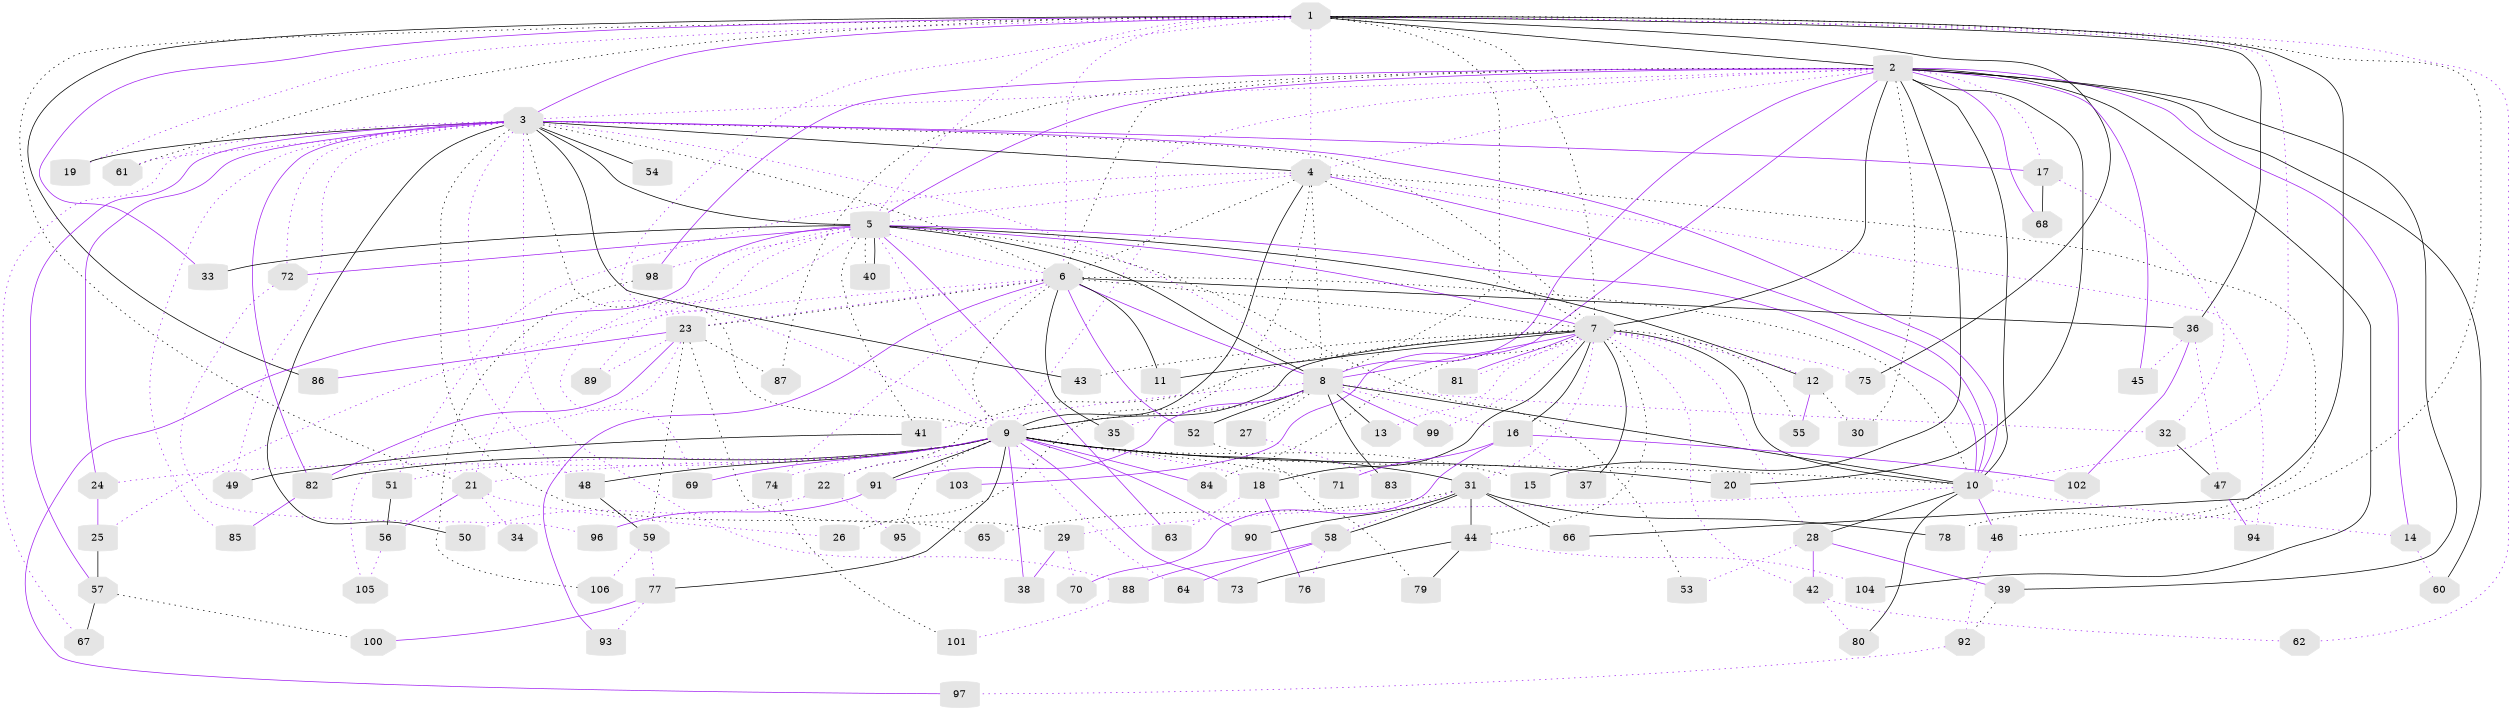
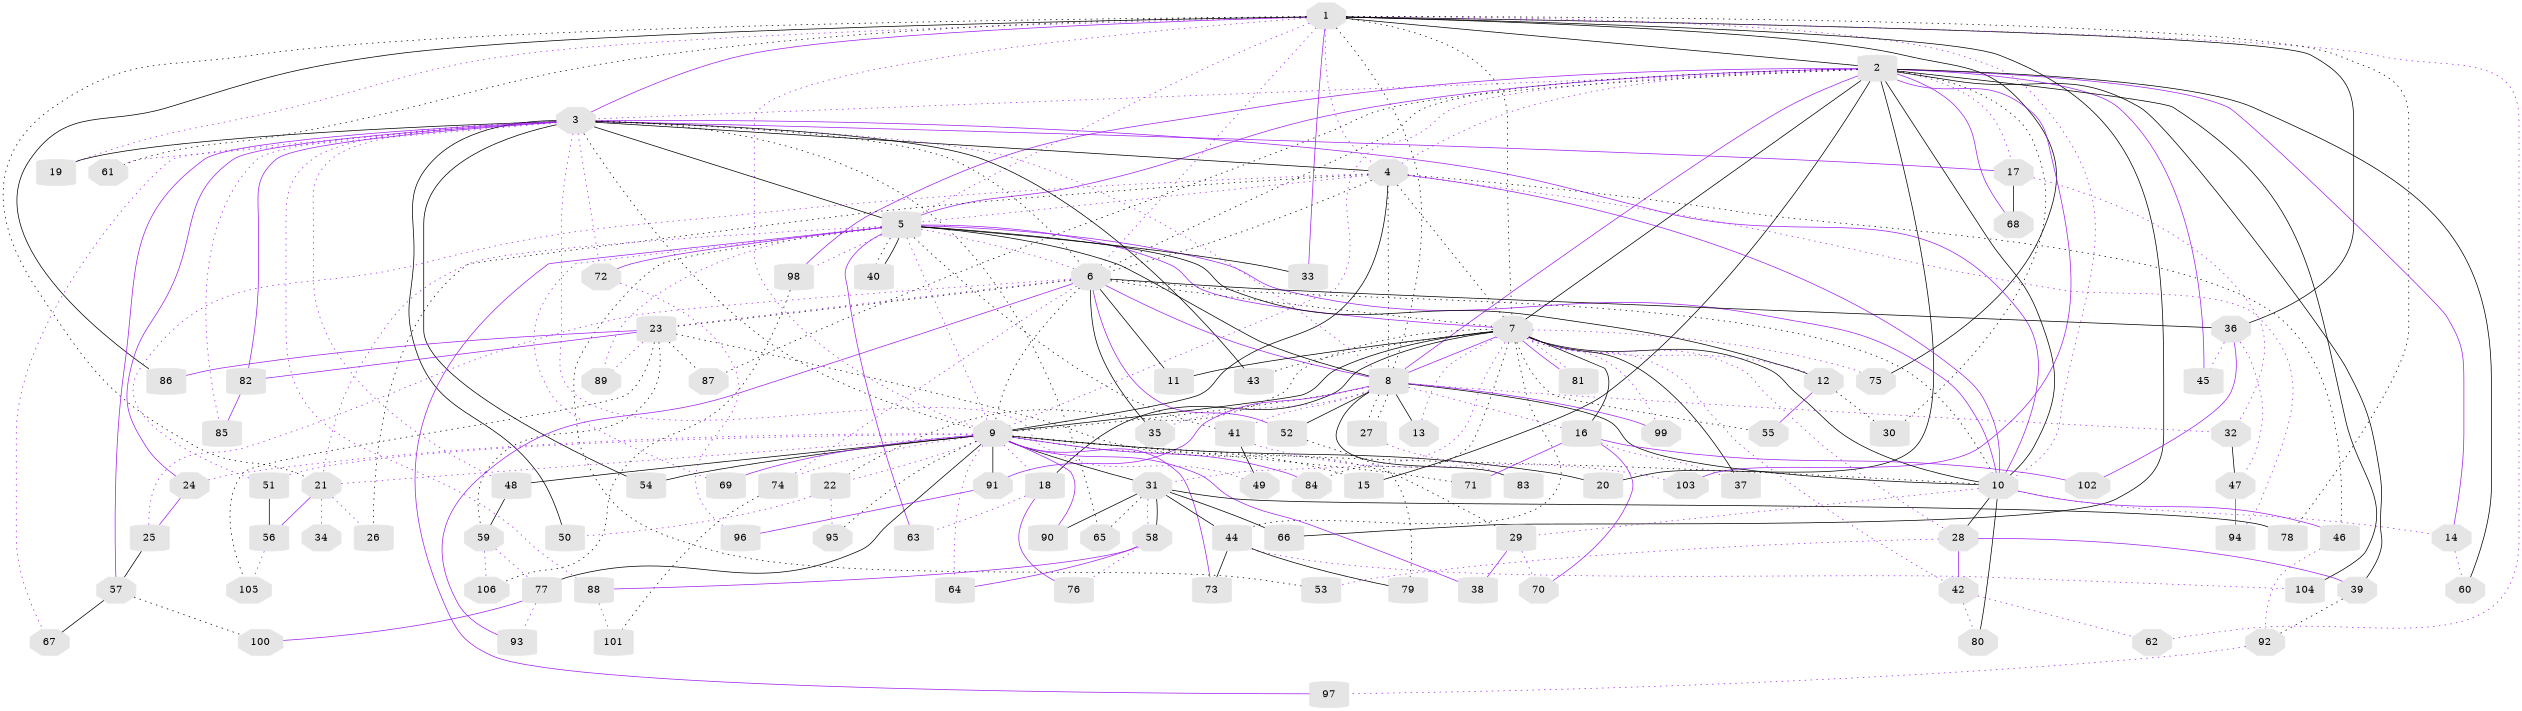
(1332, 159) -> none
(482, 436) -> (411, 436)
(528, 458) -> (765, 462)
